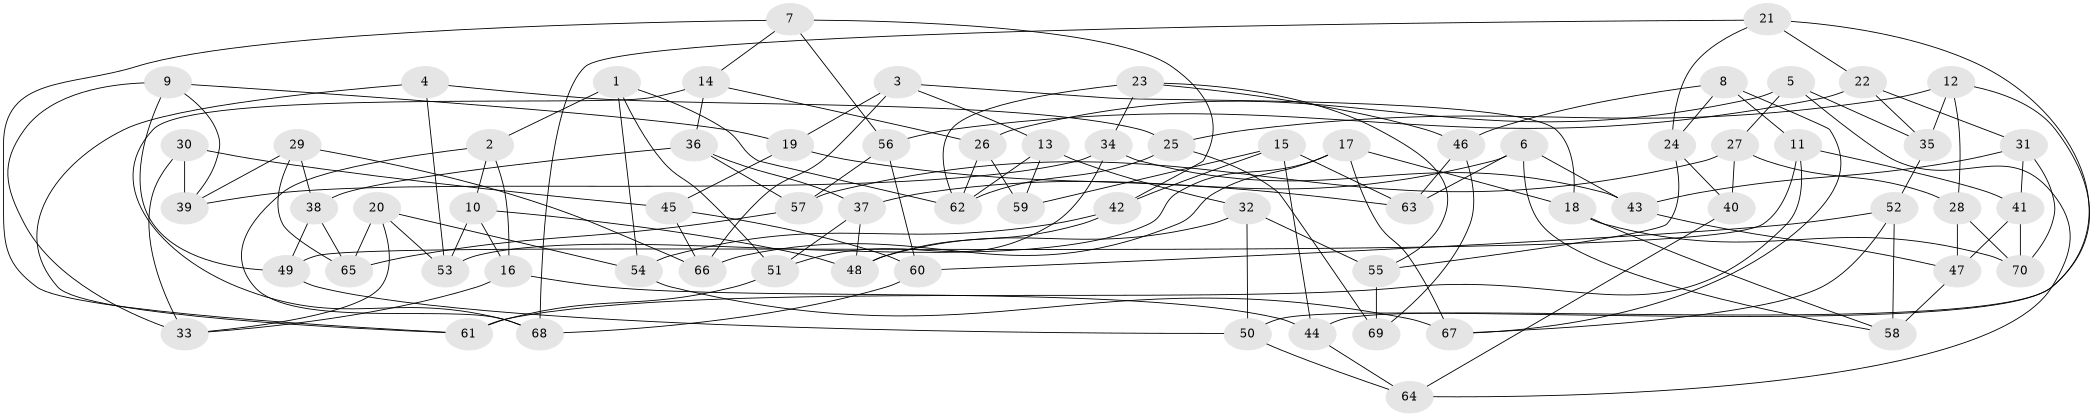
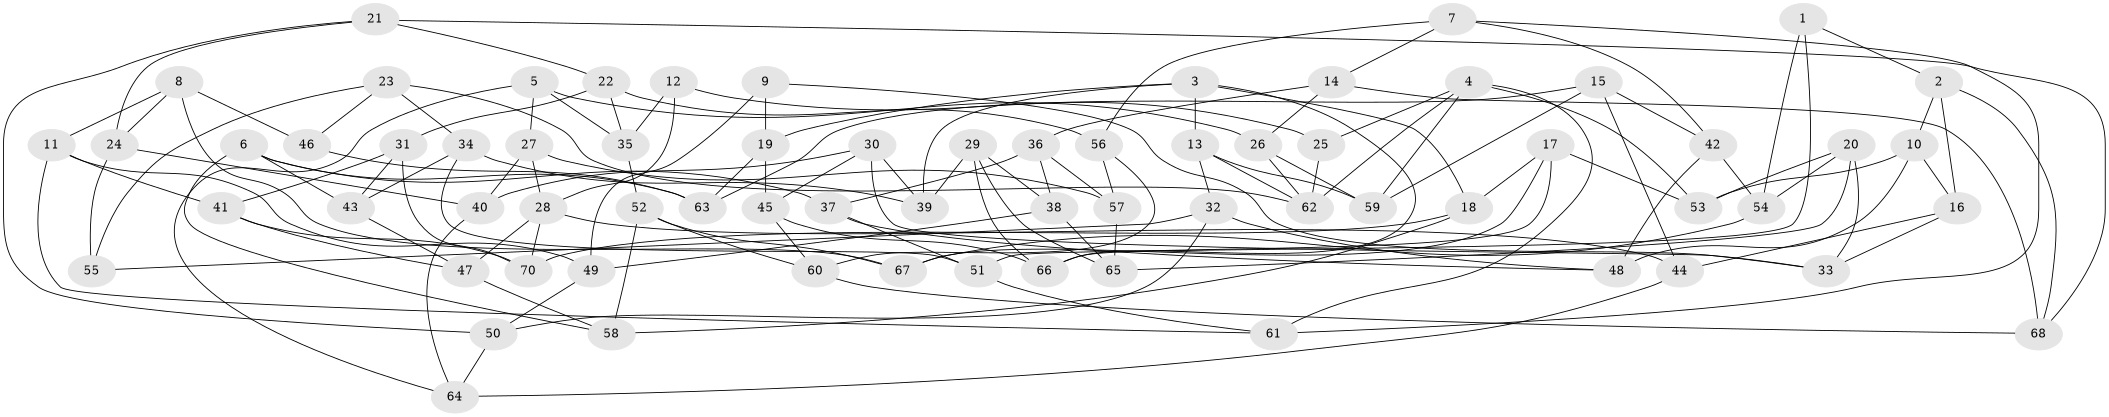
(219, 140) -> (962, 117)
none -> (1421, 145)
(778, 166) -> (1388, 143)
none -> (700, 170)
(1827, 314) -> (1114, 231)
(1376, 334) -> none
